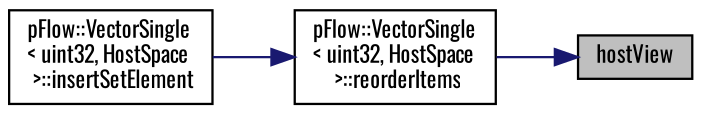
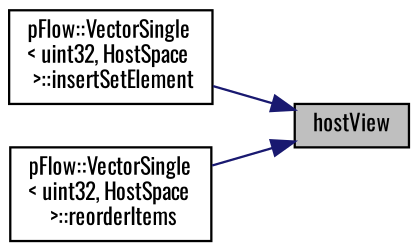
(242, 57) -> (243, 95)
